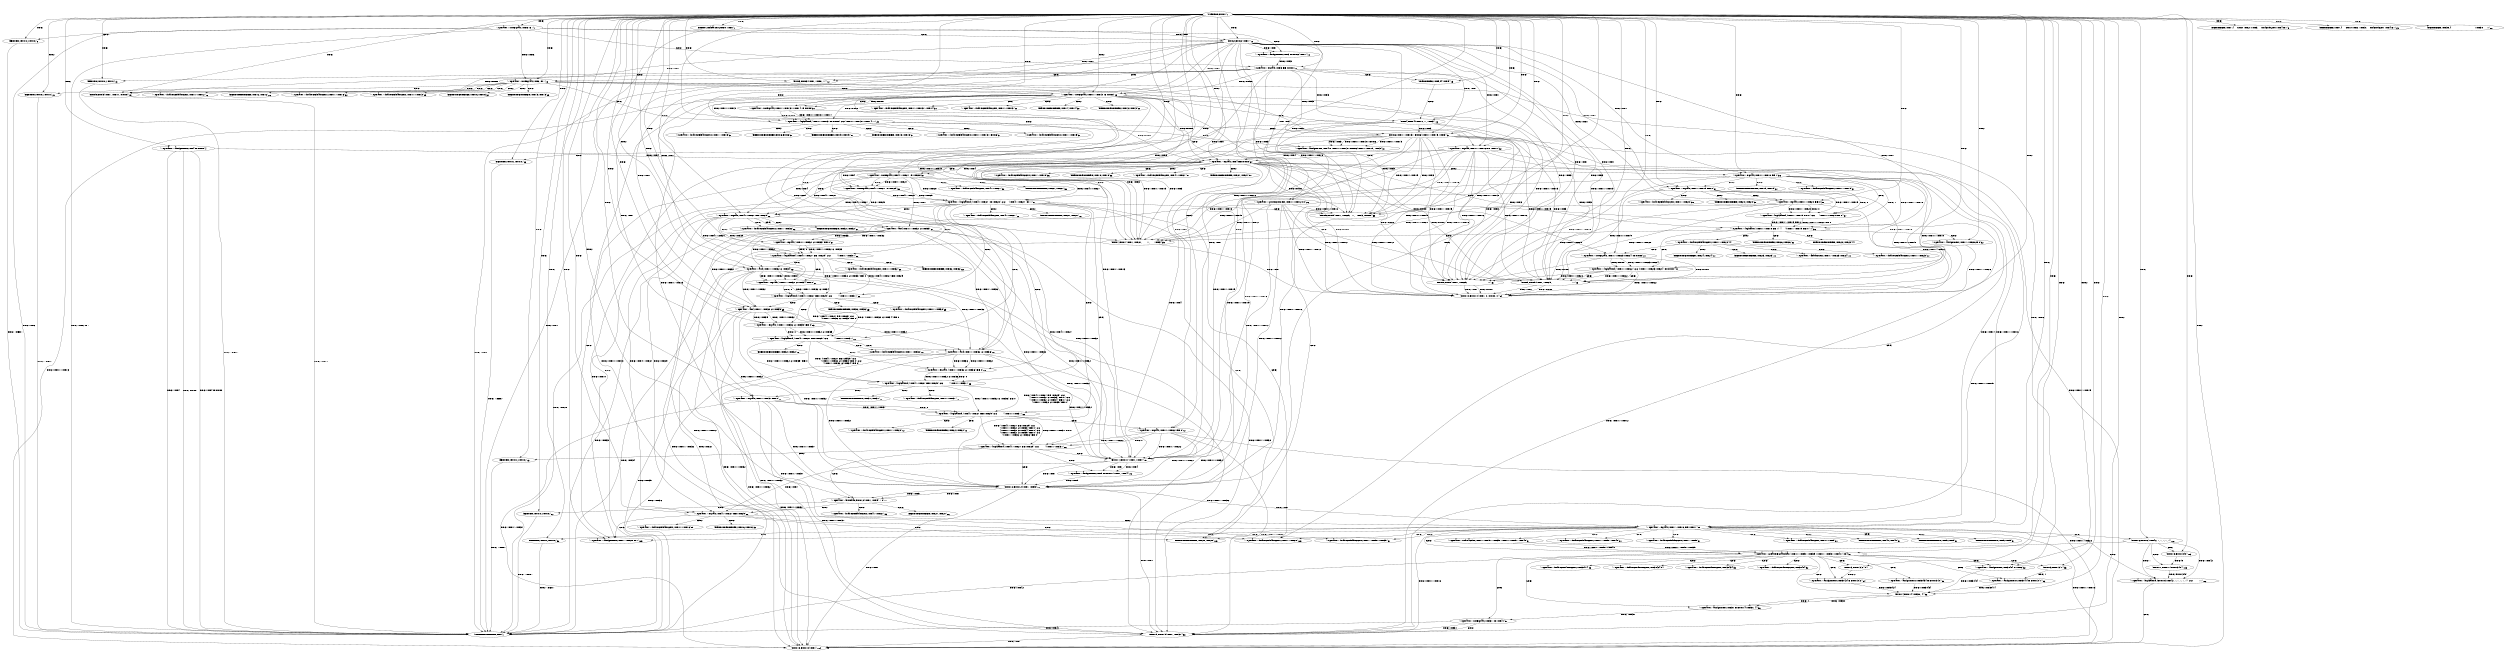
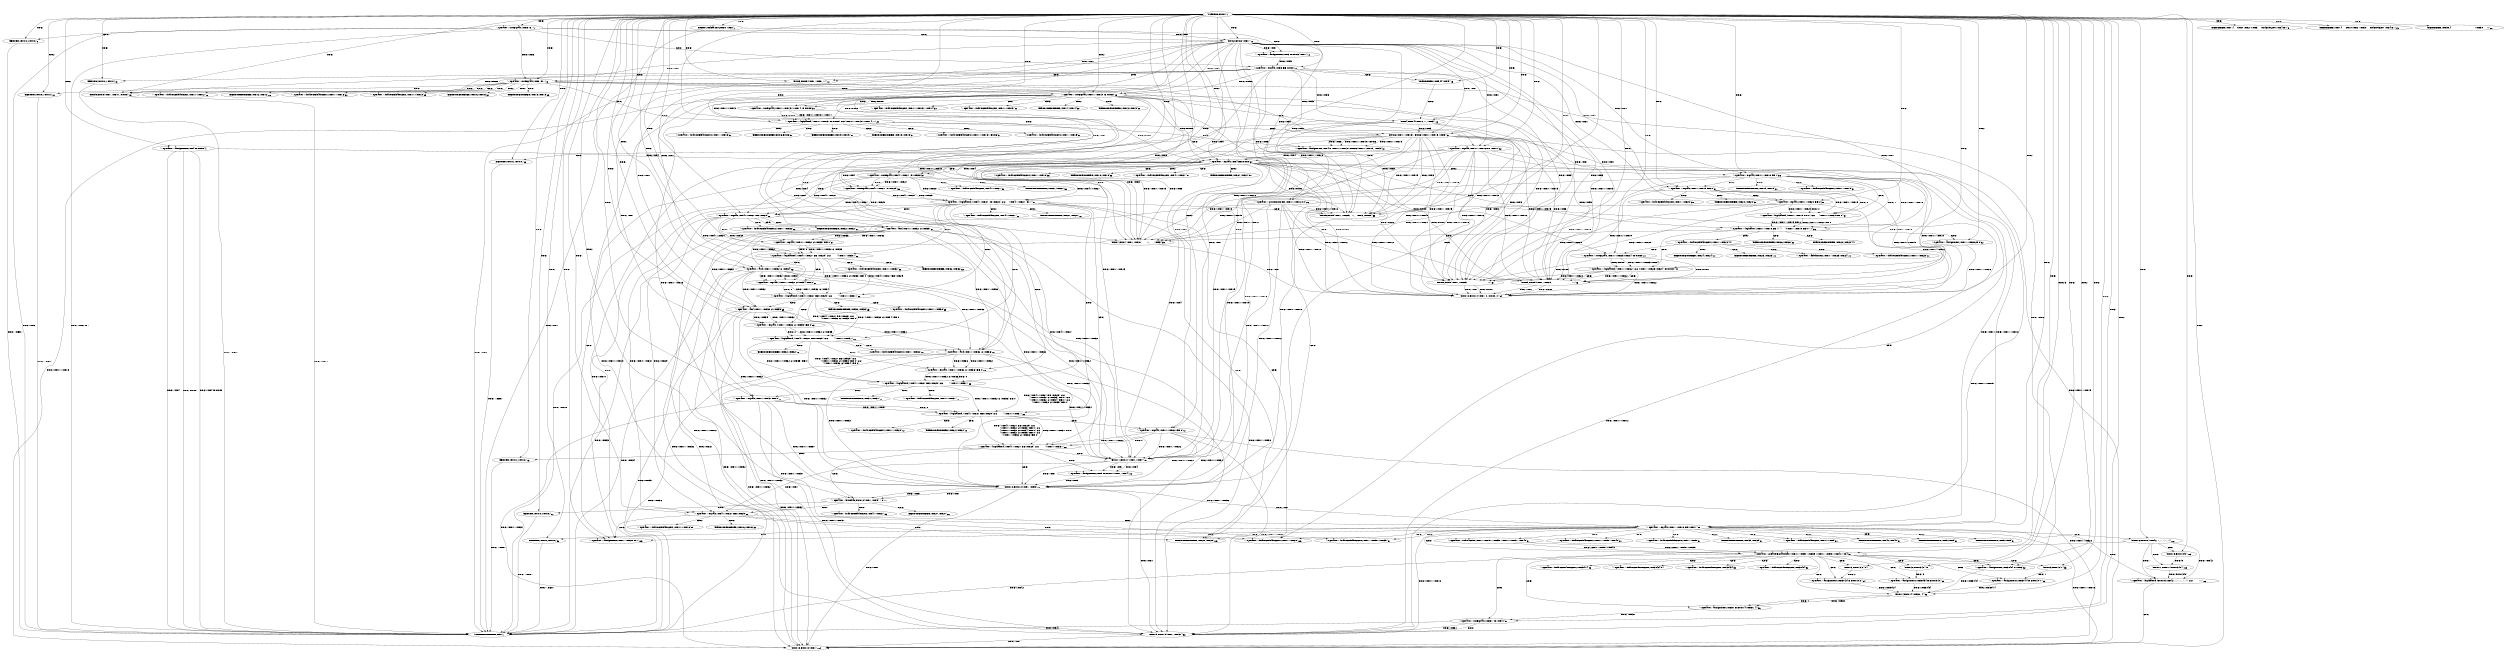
(1285, 122) -> (1285, 122)
none -> (2111, 166)
(913, 199) -> (864, 115)
(2062, 283) -> (2062, 283)
none -> (1742, 541)
(1147, 561) -> (1147, 561)
none -> (1916, 567)
